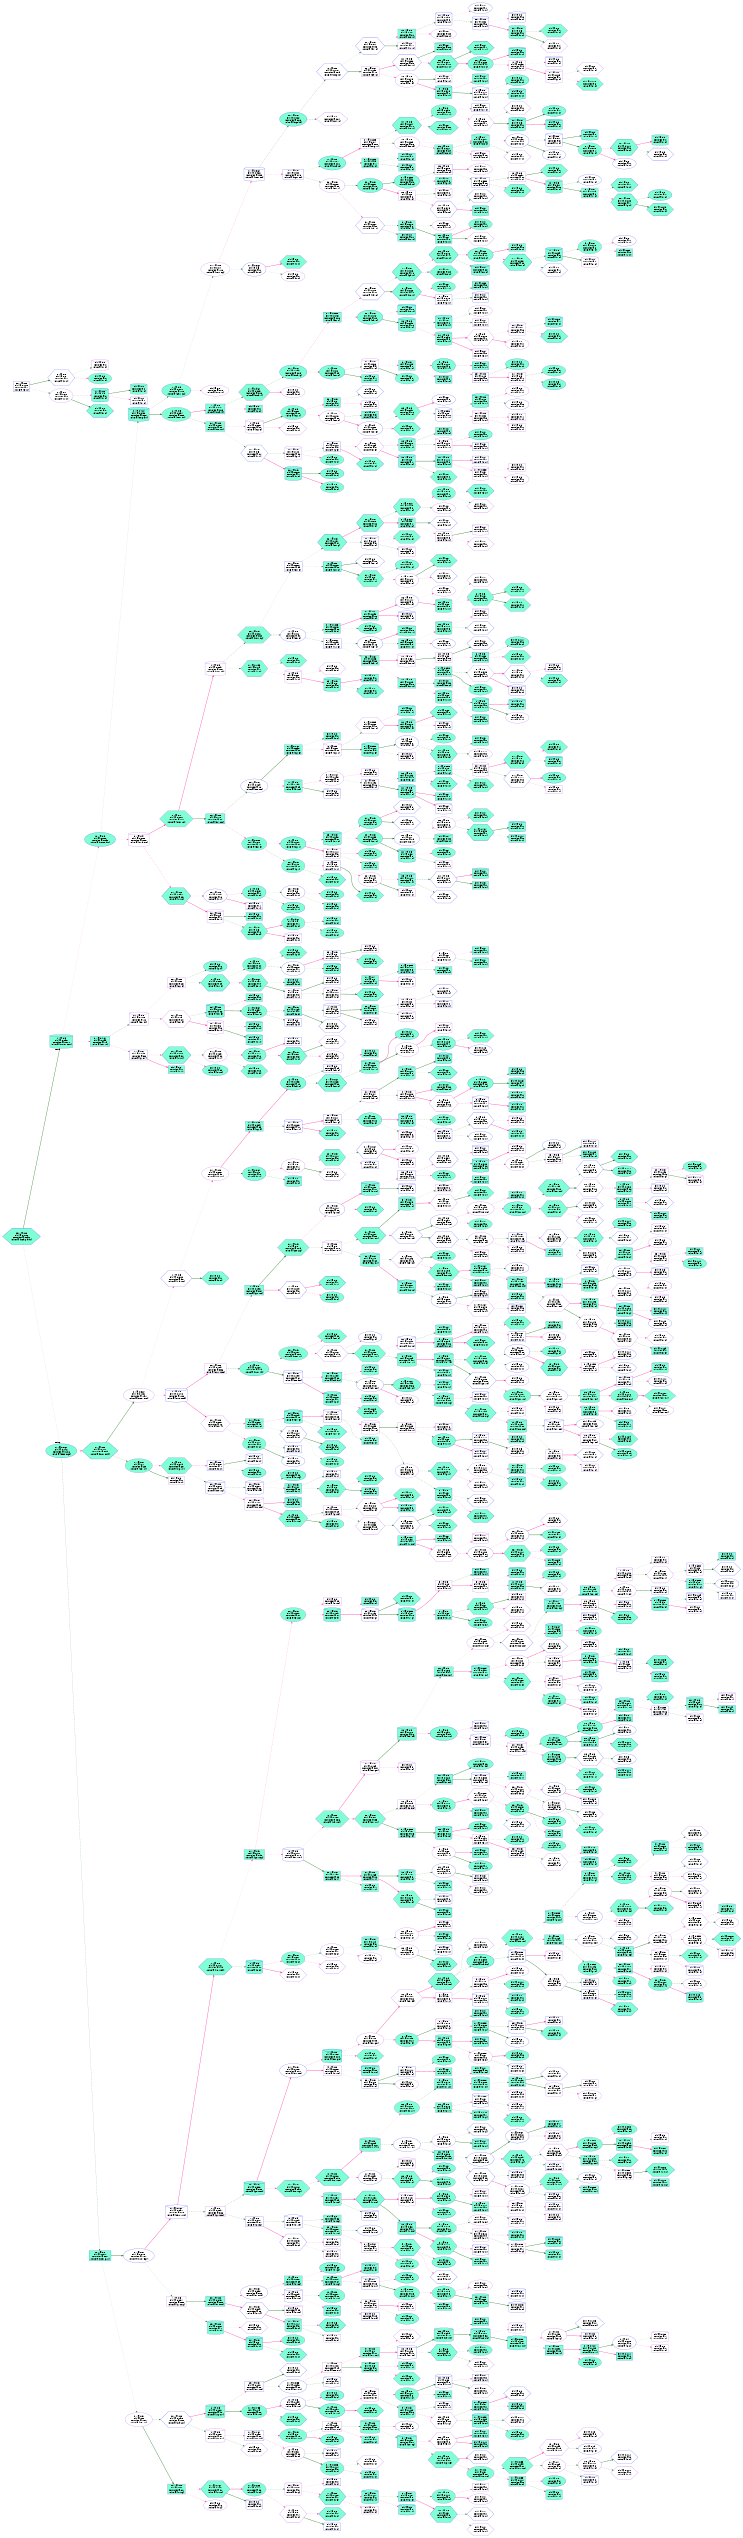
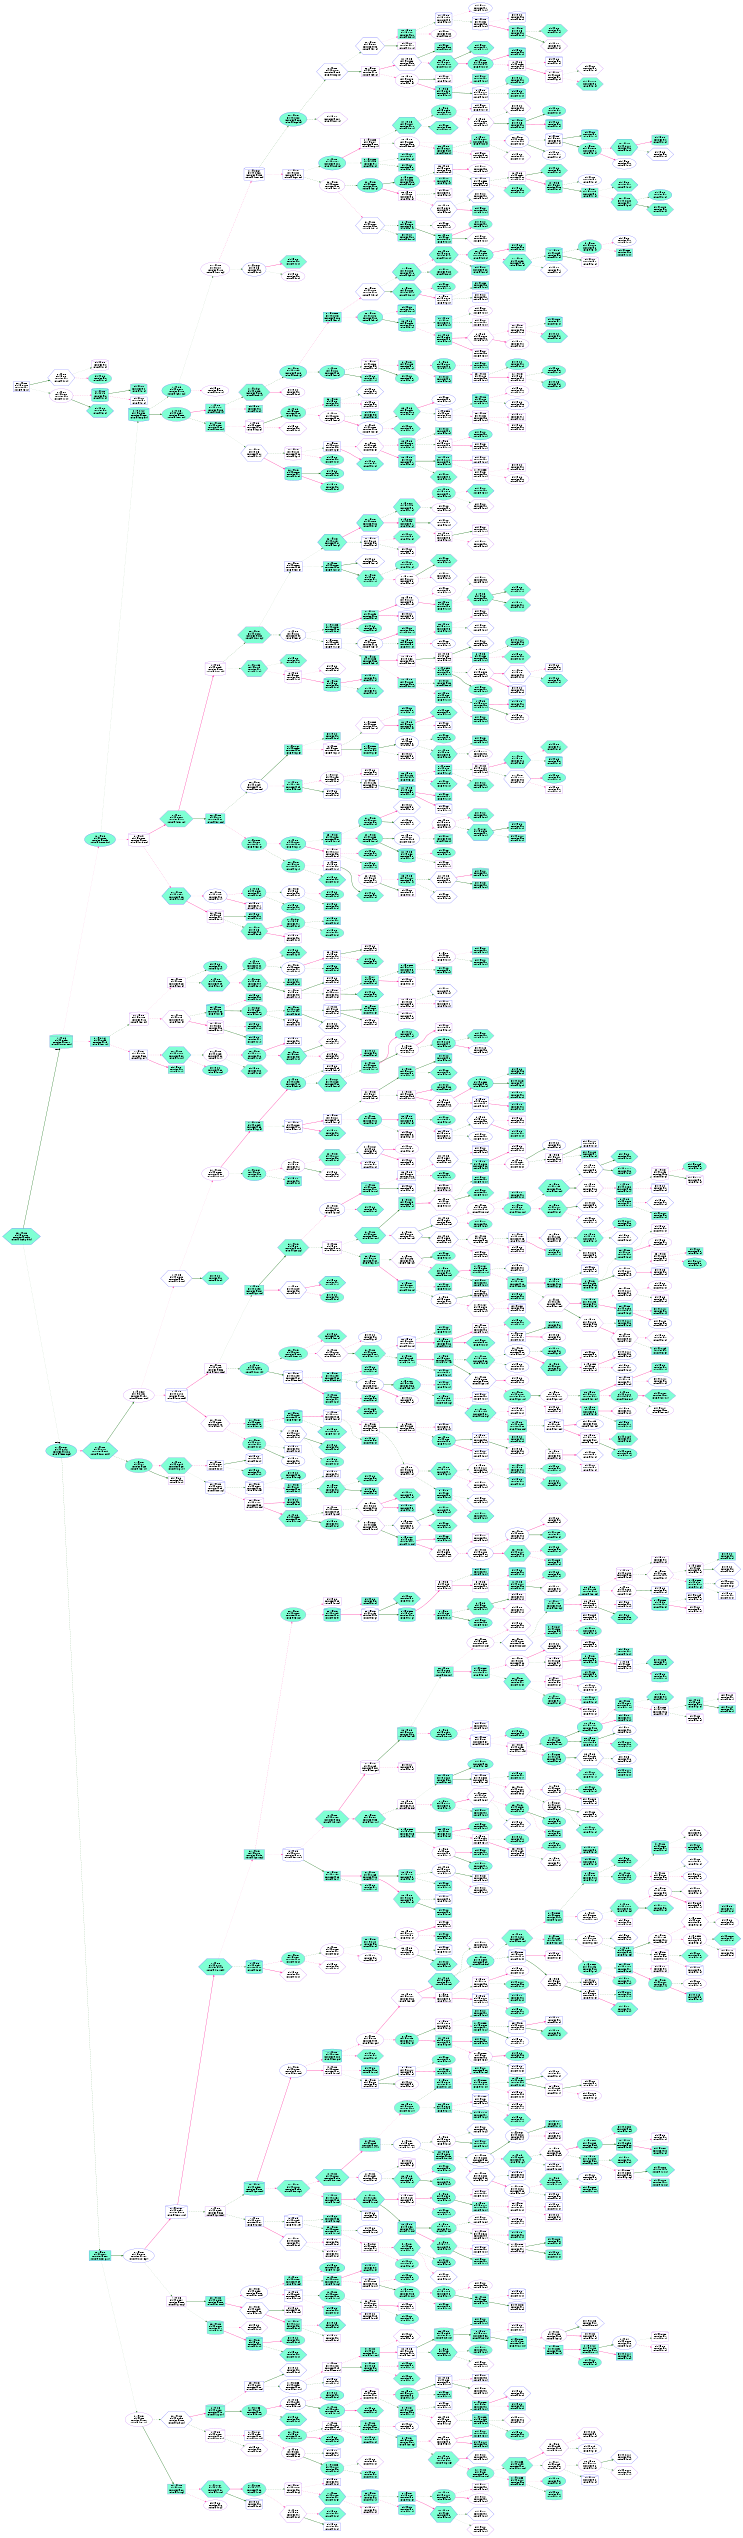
none -> (389, 1533)
